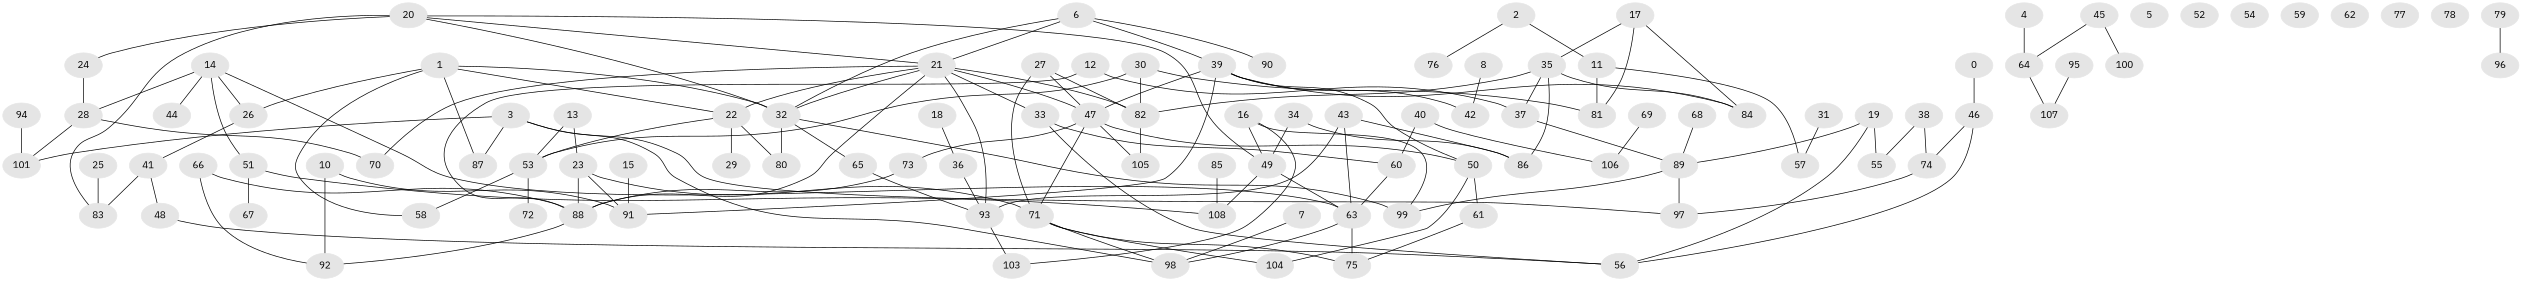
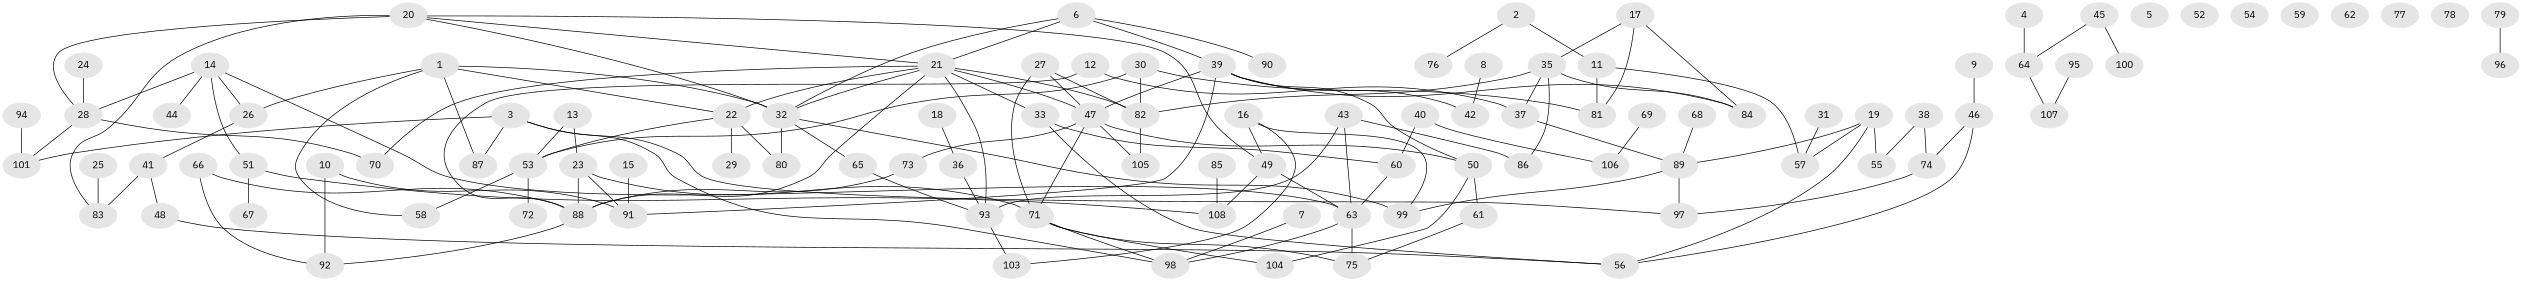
(228, 31) -> (193, 27)
(1974, 65) -> (1974, 65)
(1294, 116) -> none
none -> (1837, 141)
